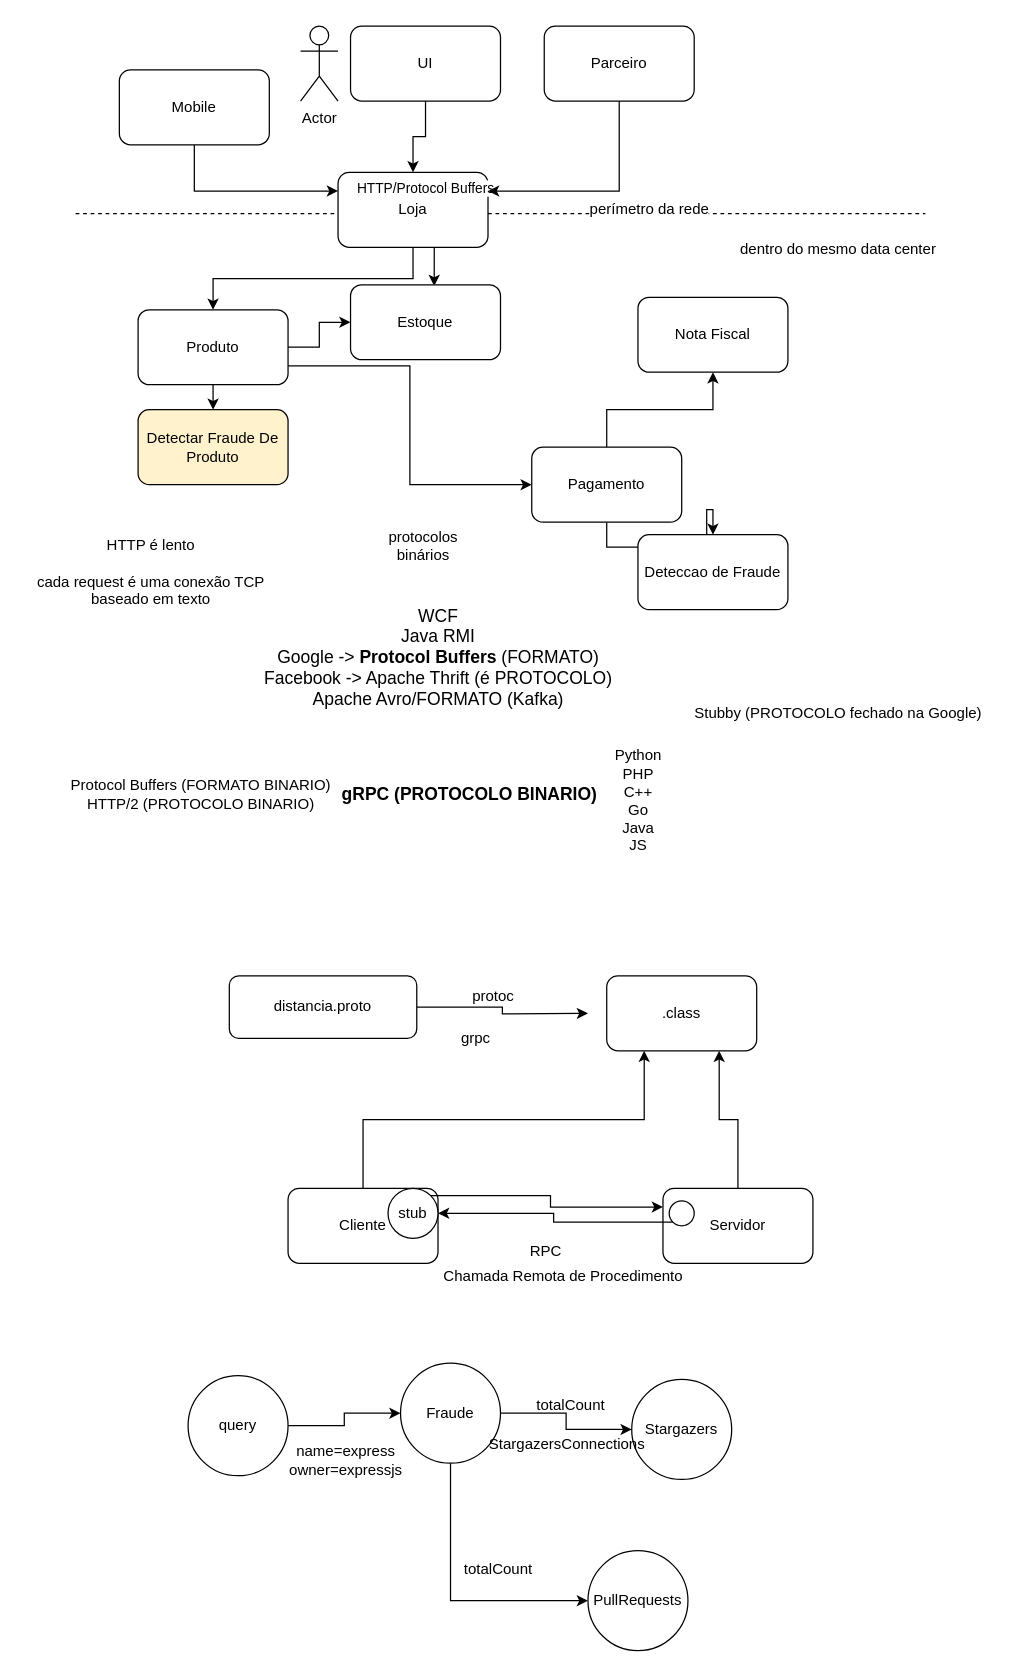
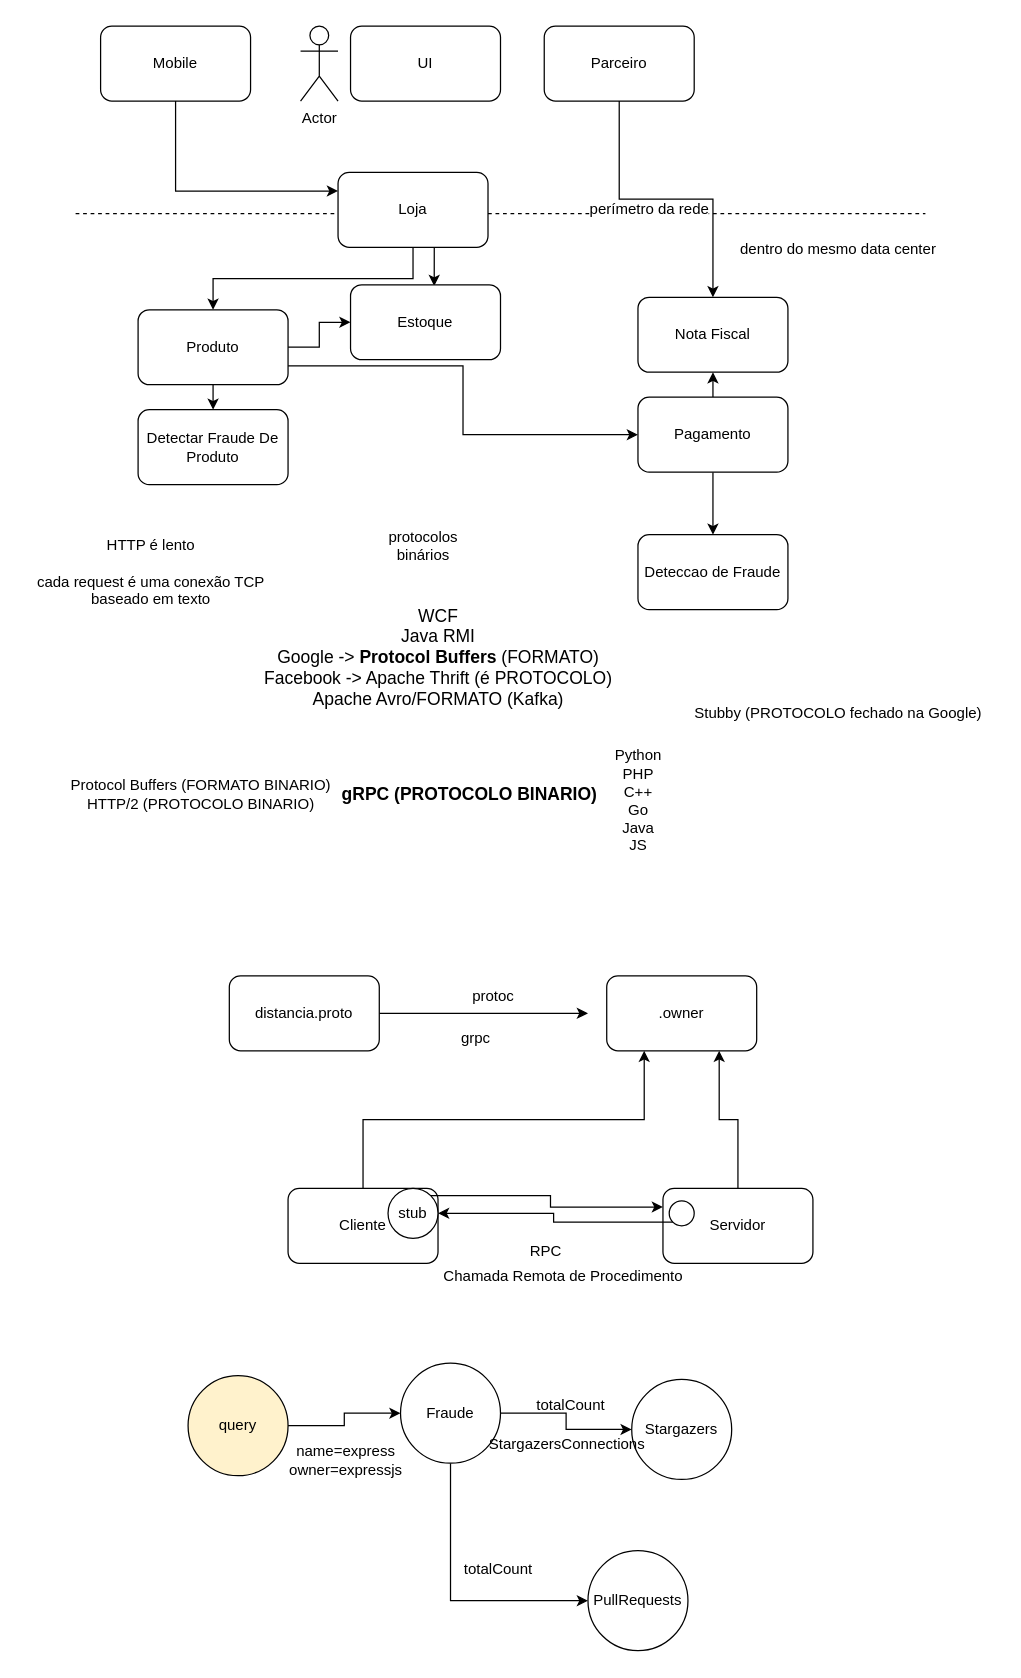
(194, 107) -> (176, 63)
(424, 136) -> none
(559, 191) -> (706, 199)
(213, 447) -> (213, 447)
(607, 484) -> (713, 434)
(323, 1007) -> (304, 1013)
(682, 1013) -> (682, 1013)
(238, 1426) -> (238, 1426)
